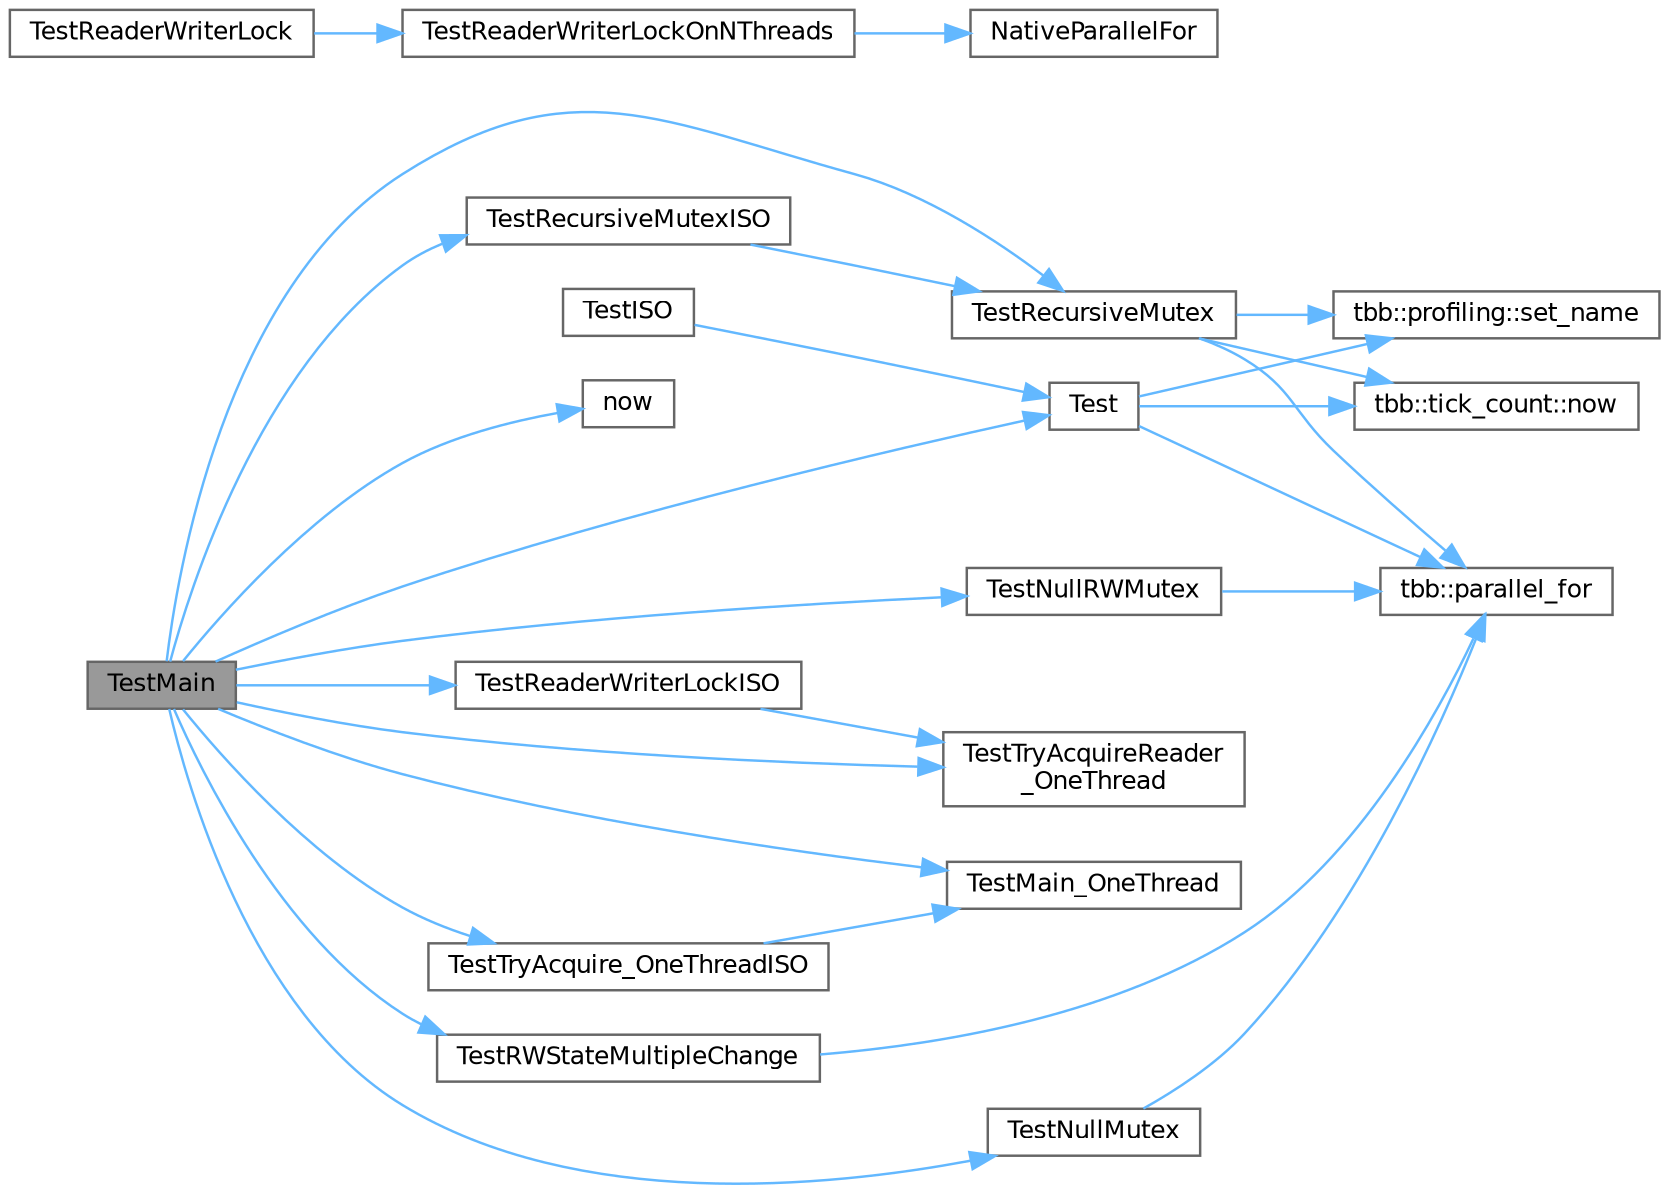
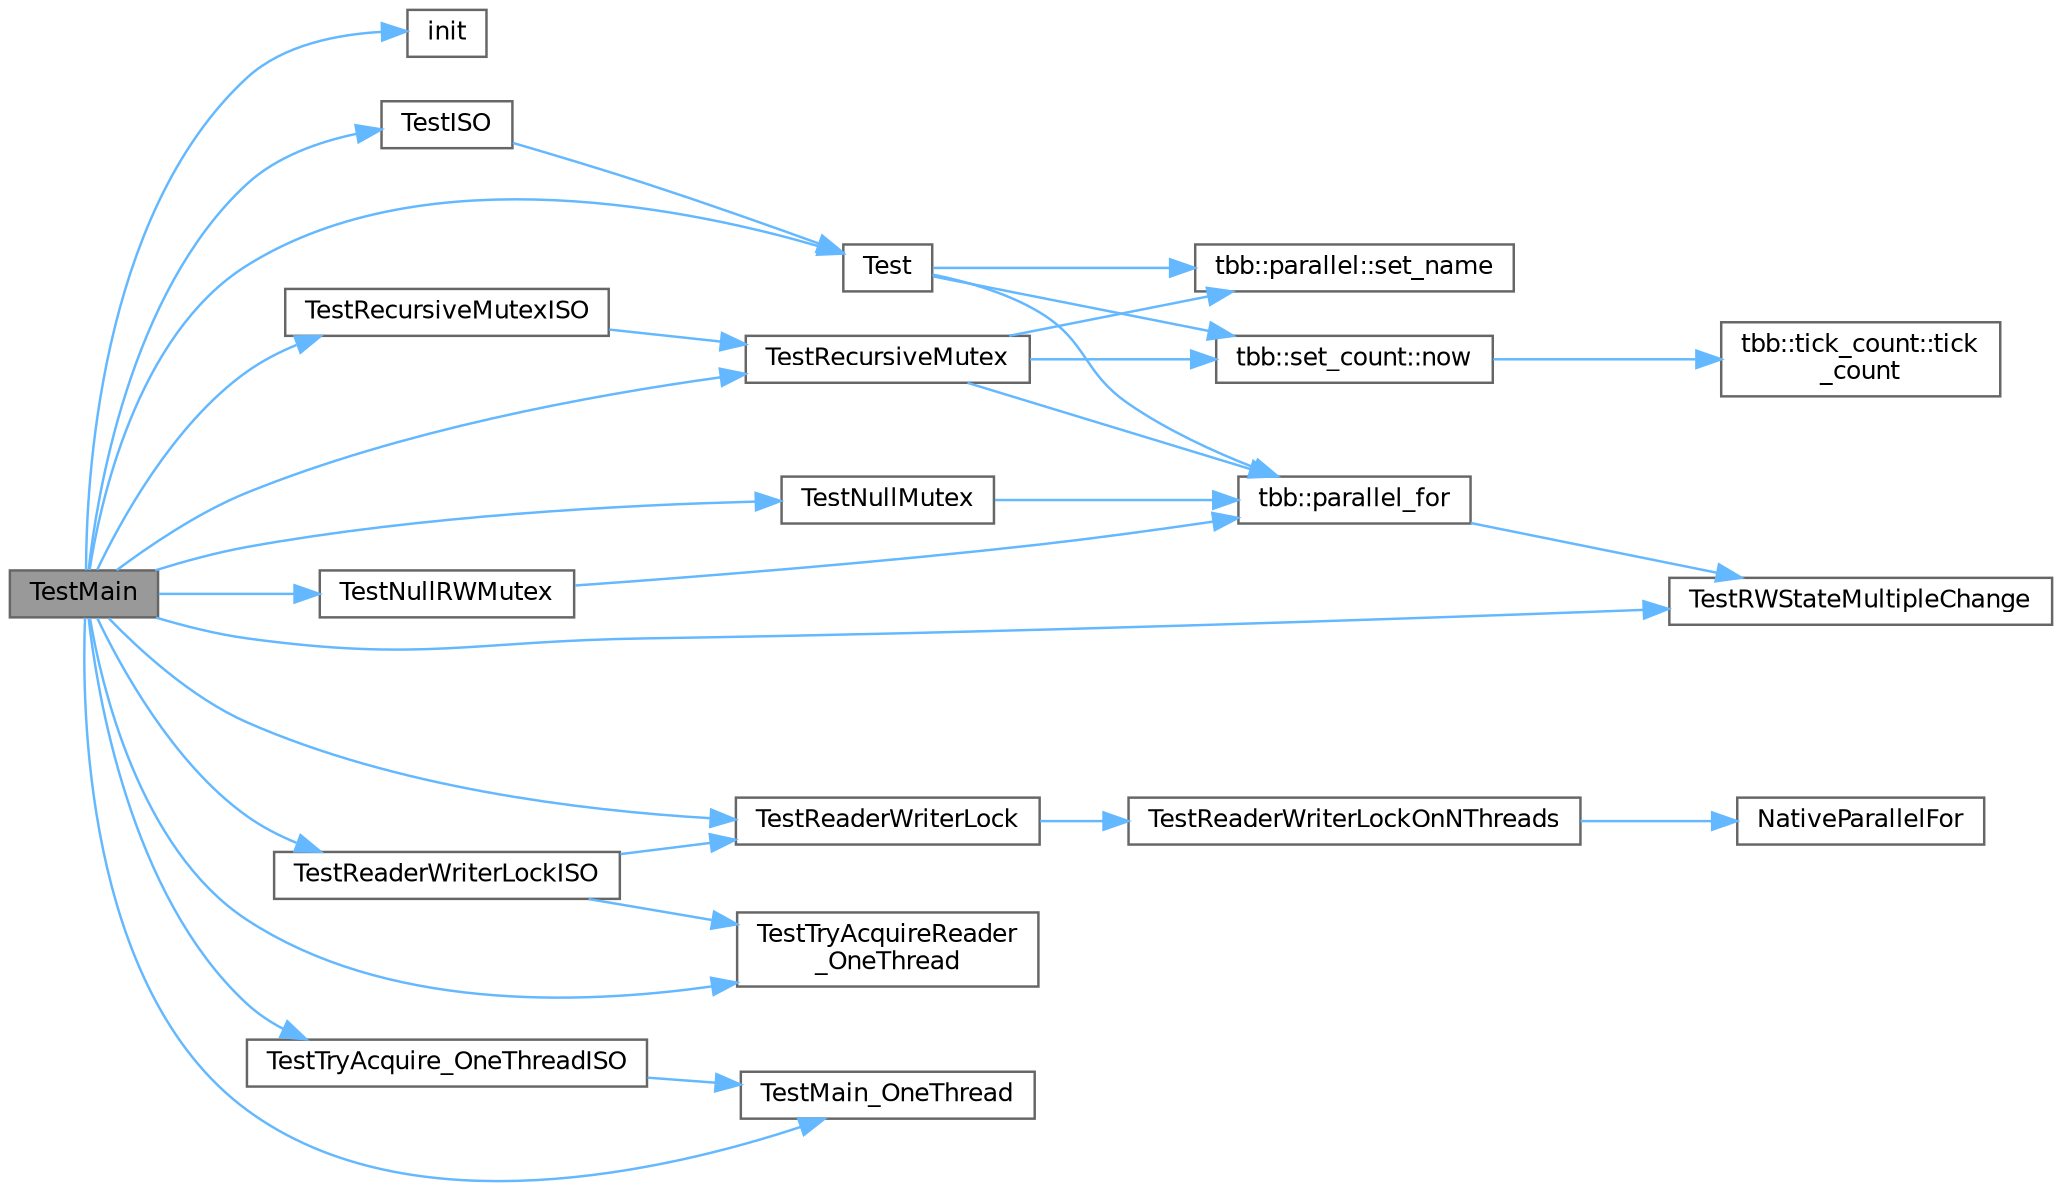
none -> (160, 307)
(1496, 315) -> (1354, 268)
none -> (1861, 359)
(628, 404) -> (447, 33)
(1496, 406) -> (1354, 359)
none -> (390, 770)
none -> (666, 848)
(1215, 949) -> (1594, 548)
